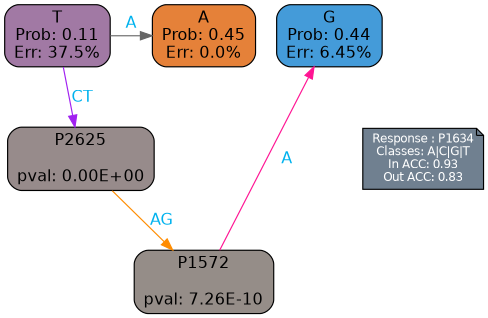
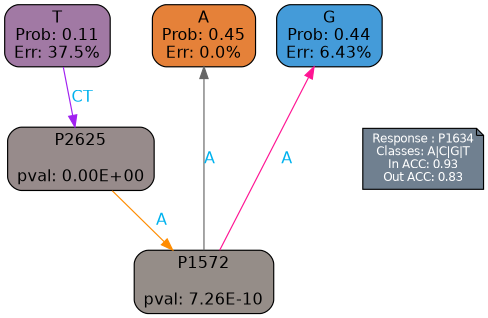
(125, 36) -> (204, 165)
(329, 36) -> (329, 36)
(162, 220) -> (162, 220)
